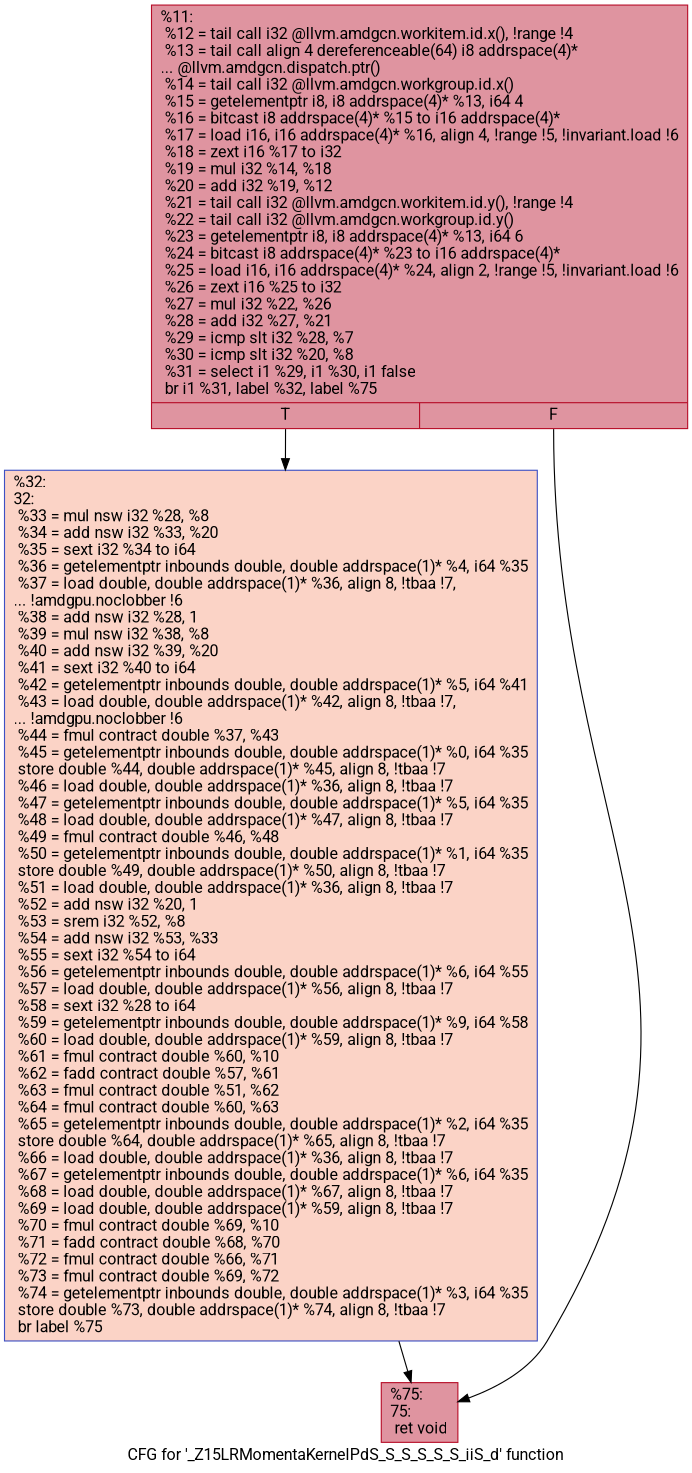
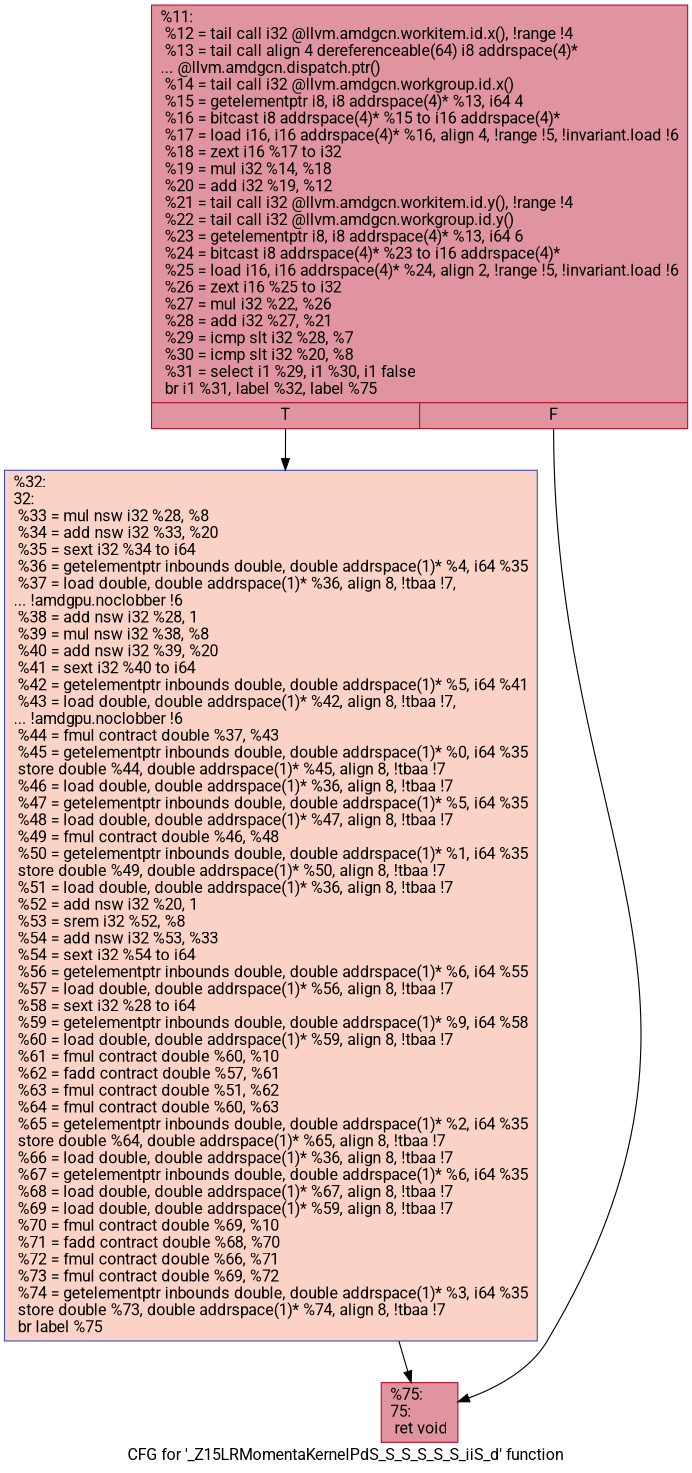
(105, 956) -> (105, 956)
